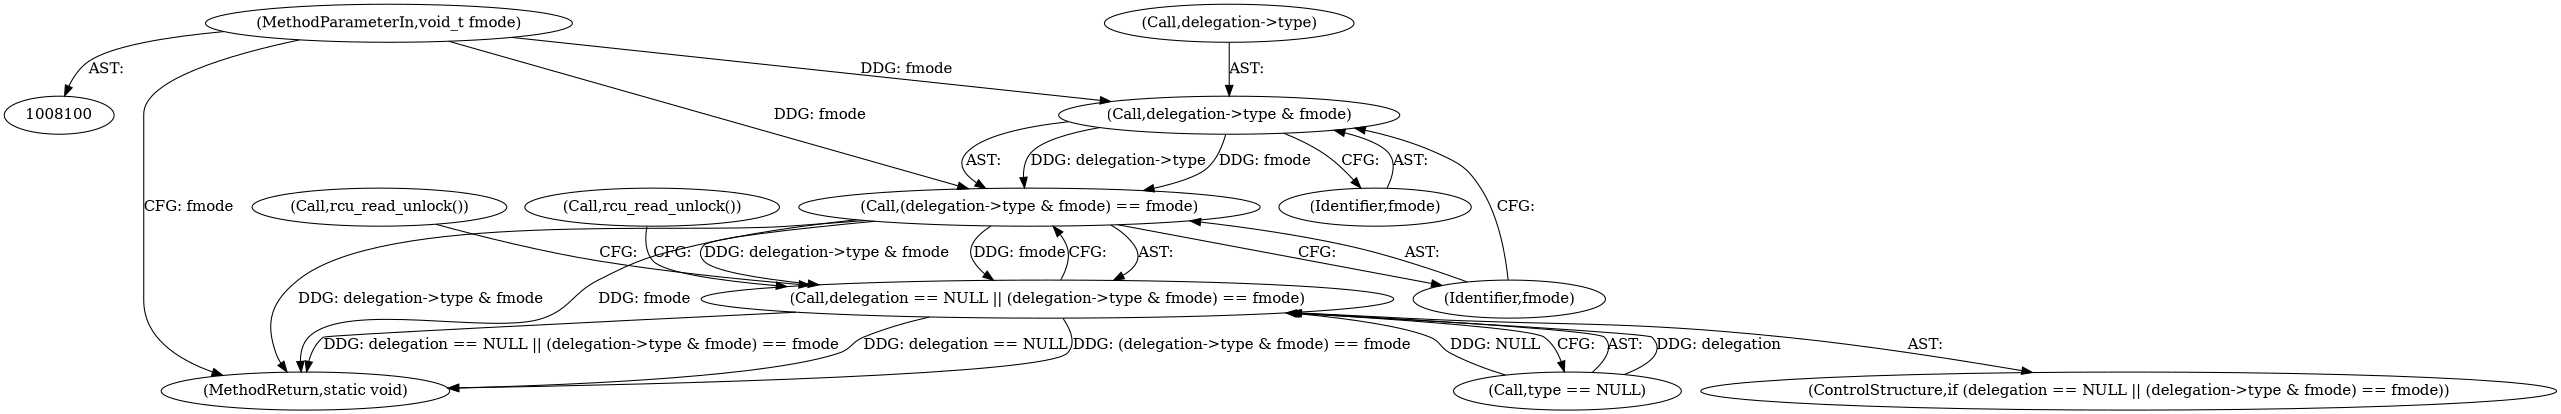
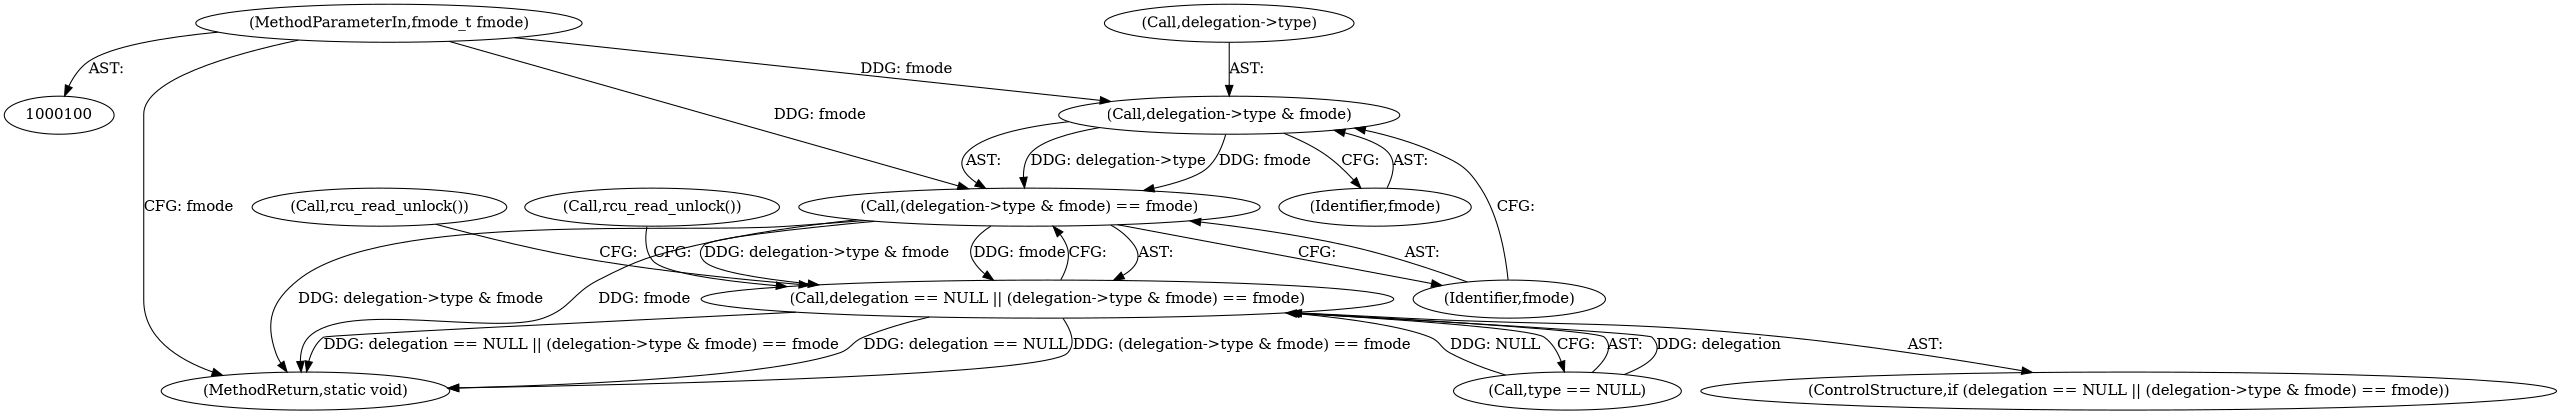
(389, 23) -> (389, 23)
(59, 115) -> (59, 115)
